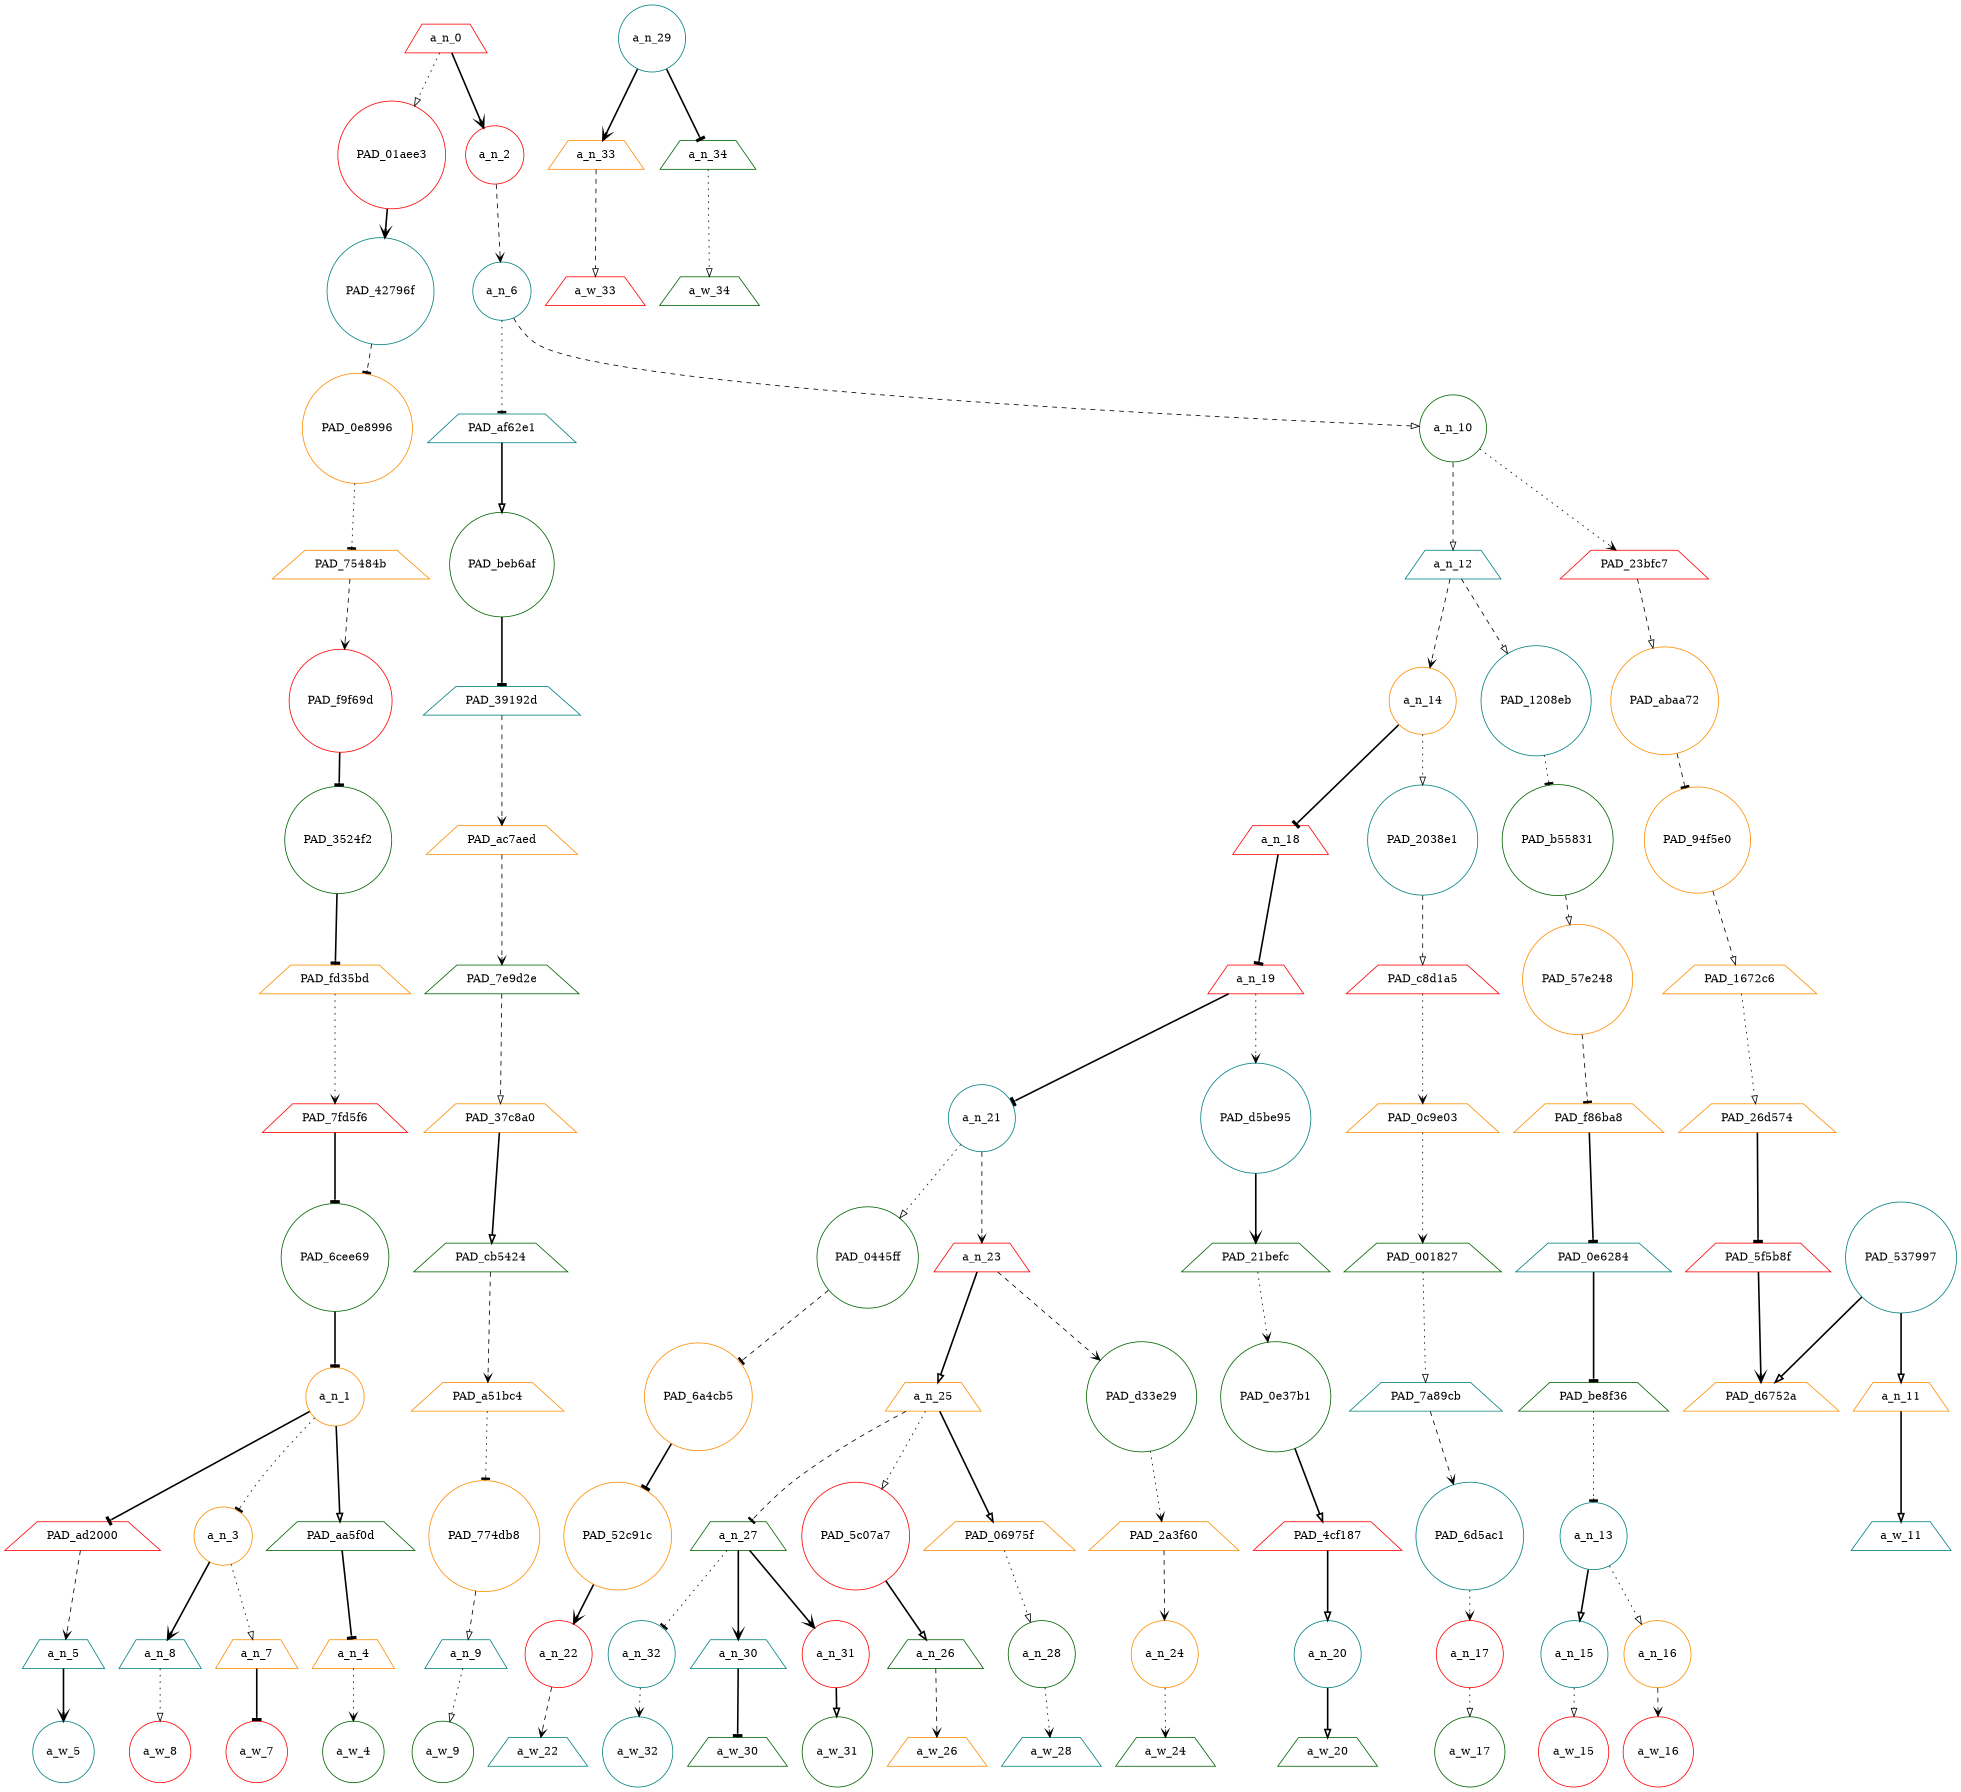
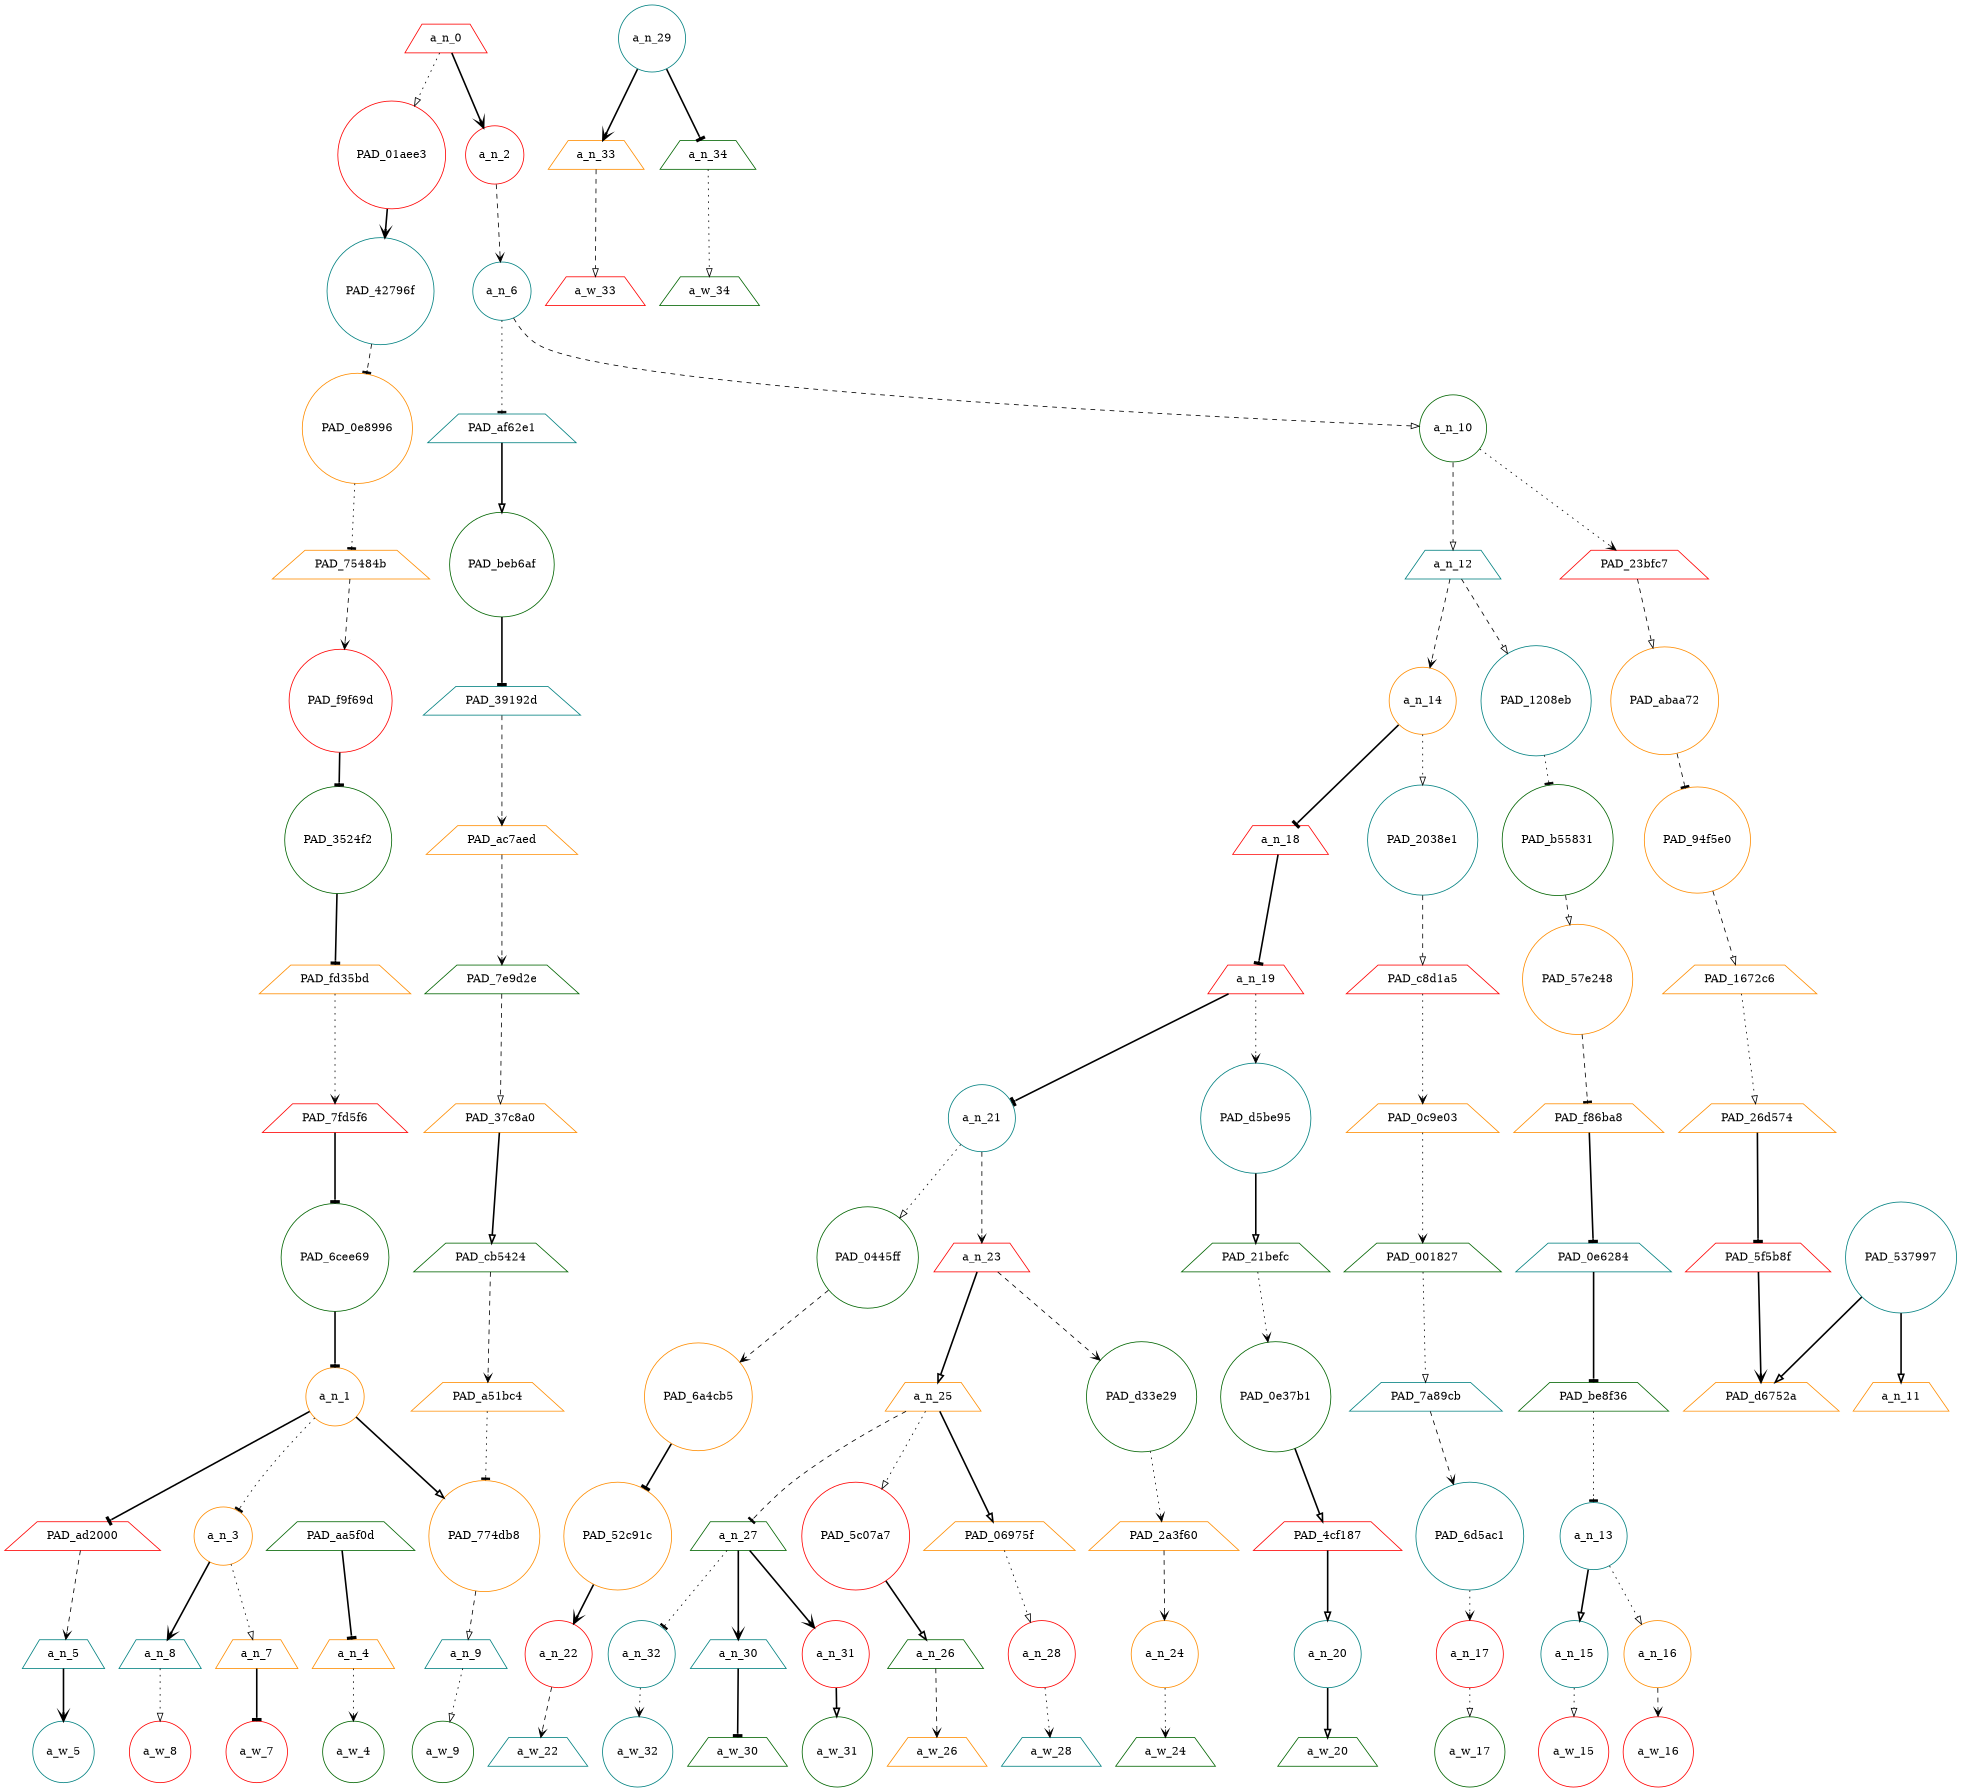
(1256, 1204) -> (1256, 1204)
(786, 1325) -> (786, 1325)
(338, 1470) -> (397, 1455)
(1901, 1536) -> none
(1042, 1654) -> (1042, 1654)
